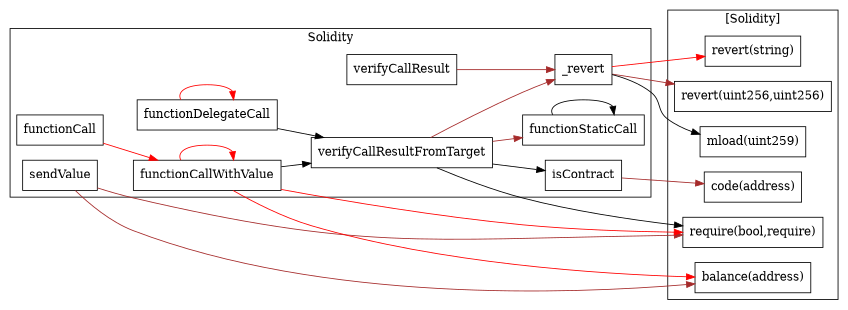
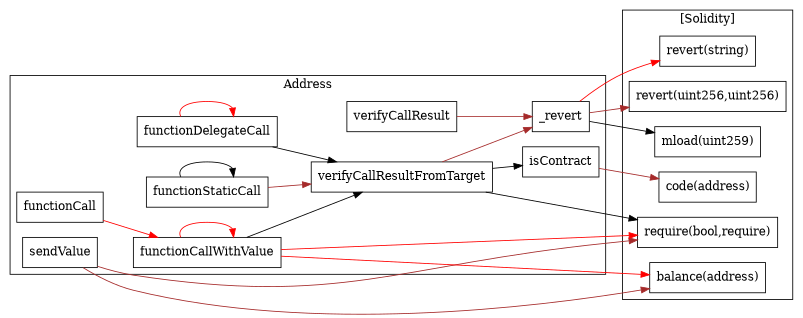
(331, 38) -> (308, 85)
(503, 140) -> (285, 186)
